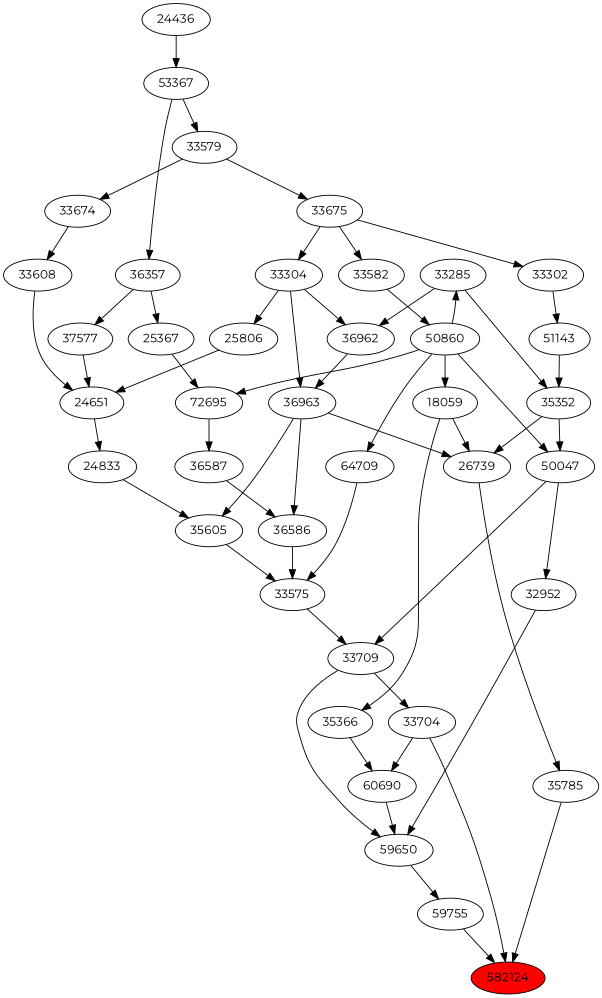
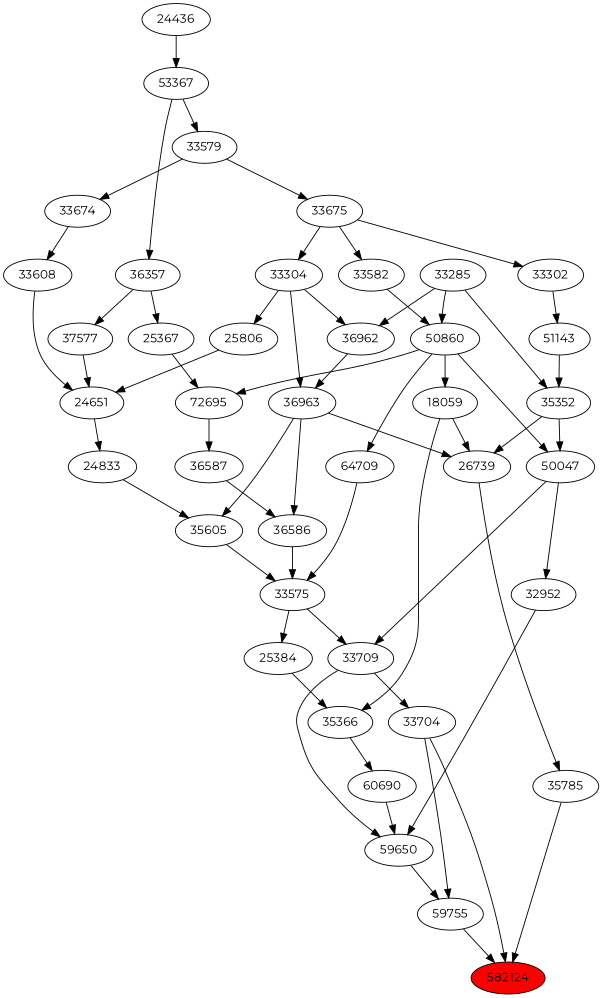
(454, 312) -> (444, 302)
none -> (278, 659)
(404, 751) -> (437, 814)
